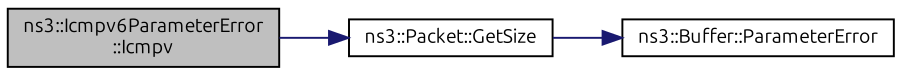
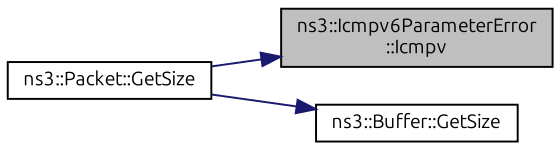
(304, 38) -> (236, 63)
(758, 38) -> (417, 123)
